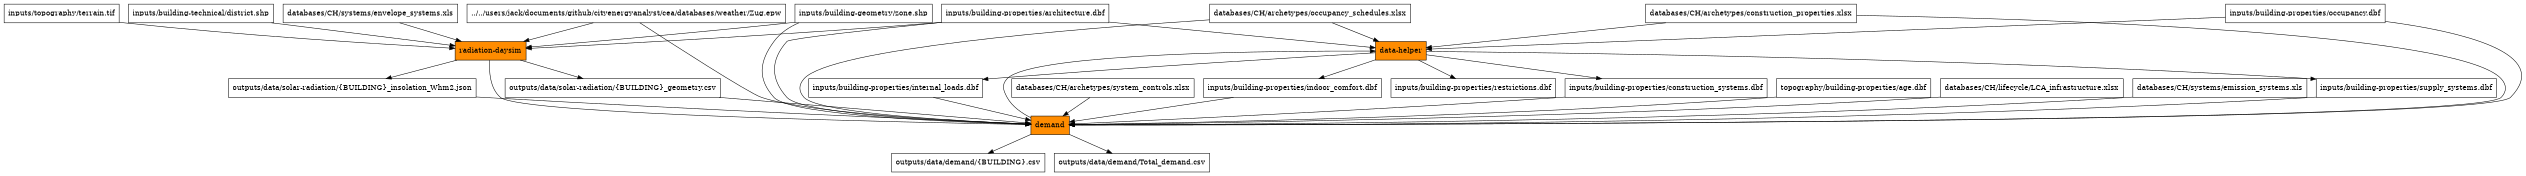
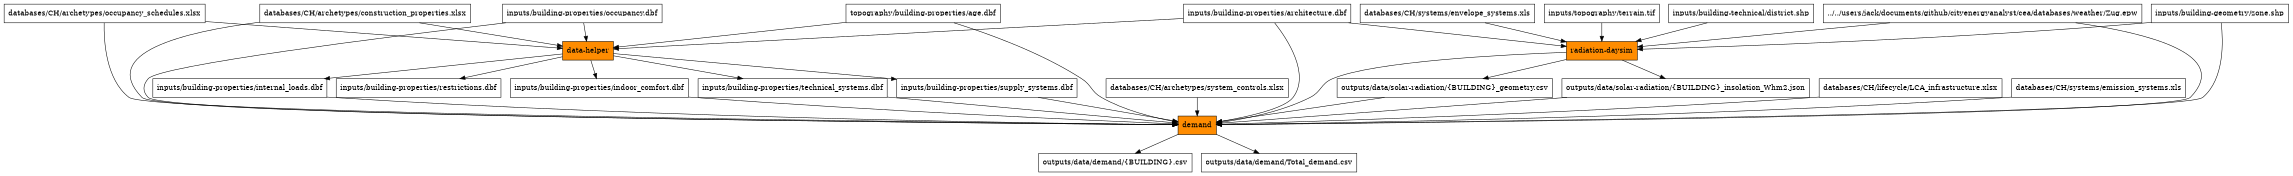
(1161, 55) -> (732, 35)
(1666, 88) -> (793, 88)
